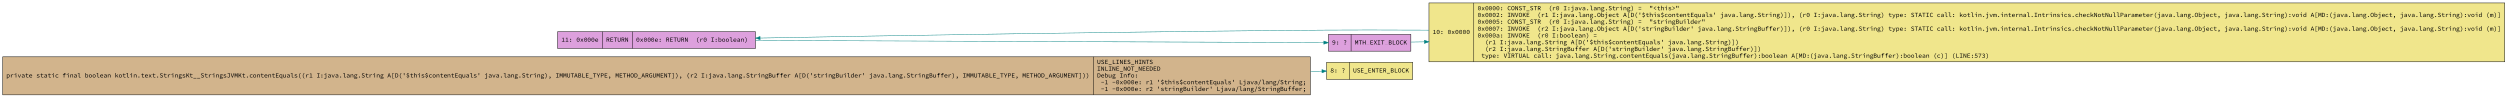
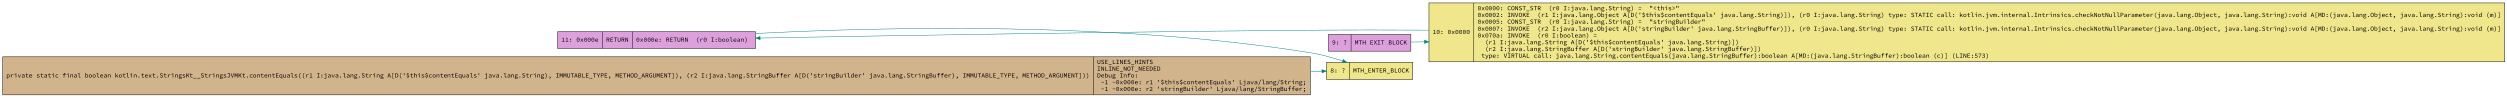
(1539, 36) -> (1539, 36)
(1040, 42) -> (1050, 30)
(1381, 71) -> (1381, 71)
